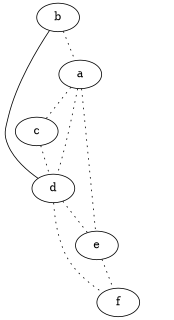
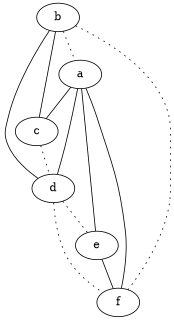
none -> (47, 74)
(58, 103) -> (58, 103)
(69, 132) -> (69, 132)
none -> (171, 141)
(89, 160) -> (89, 160)
none -> (118, 186)
(108, 274) -> (108, 274)
